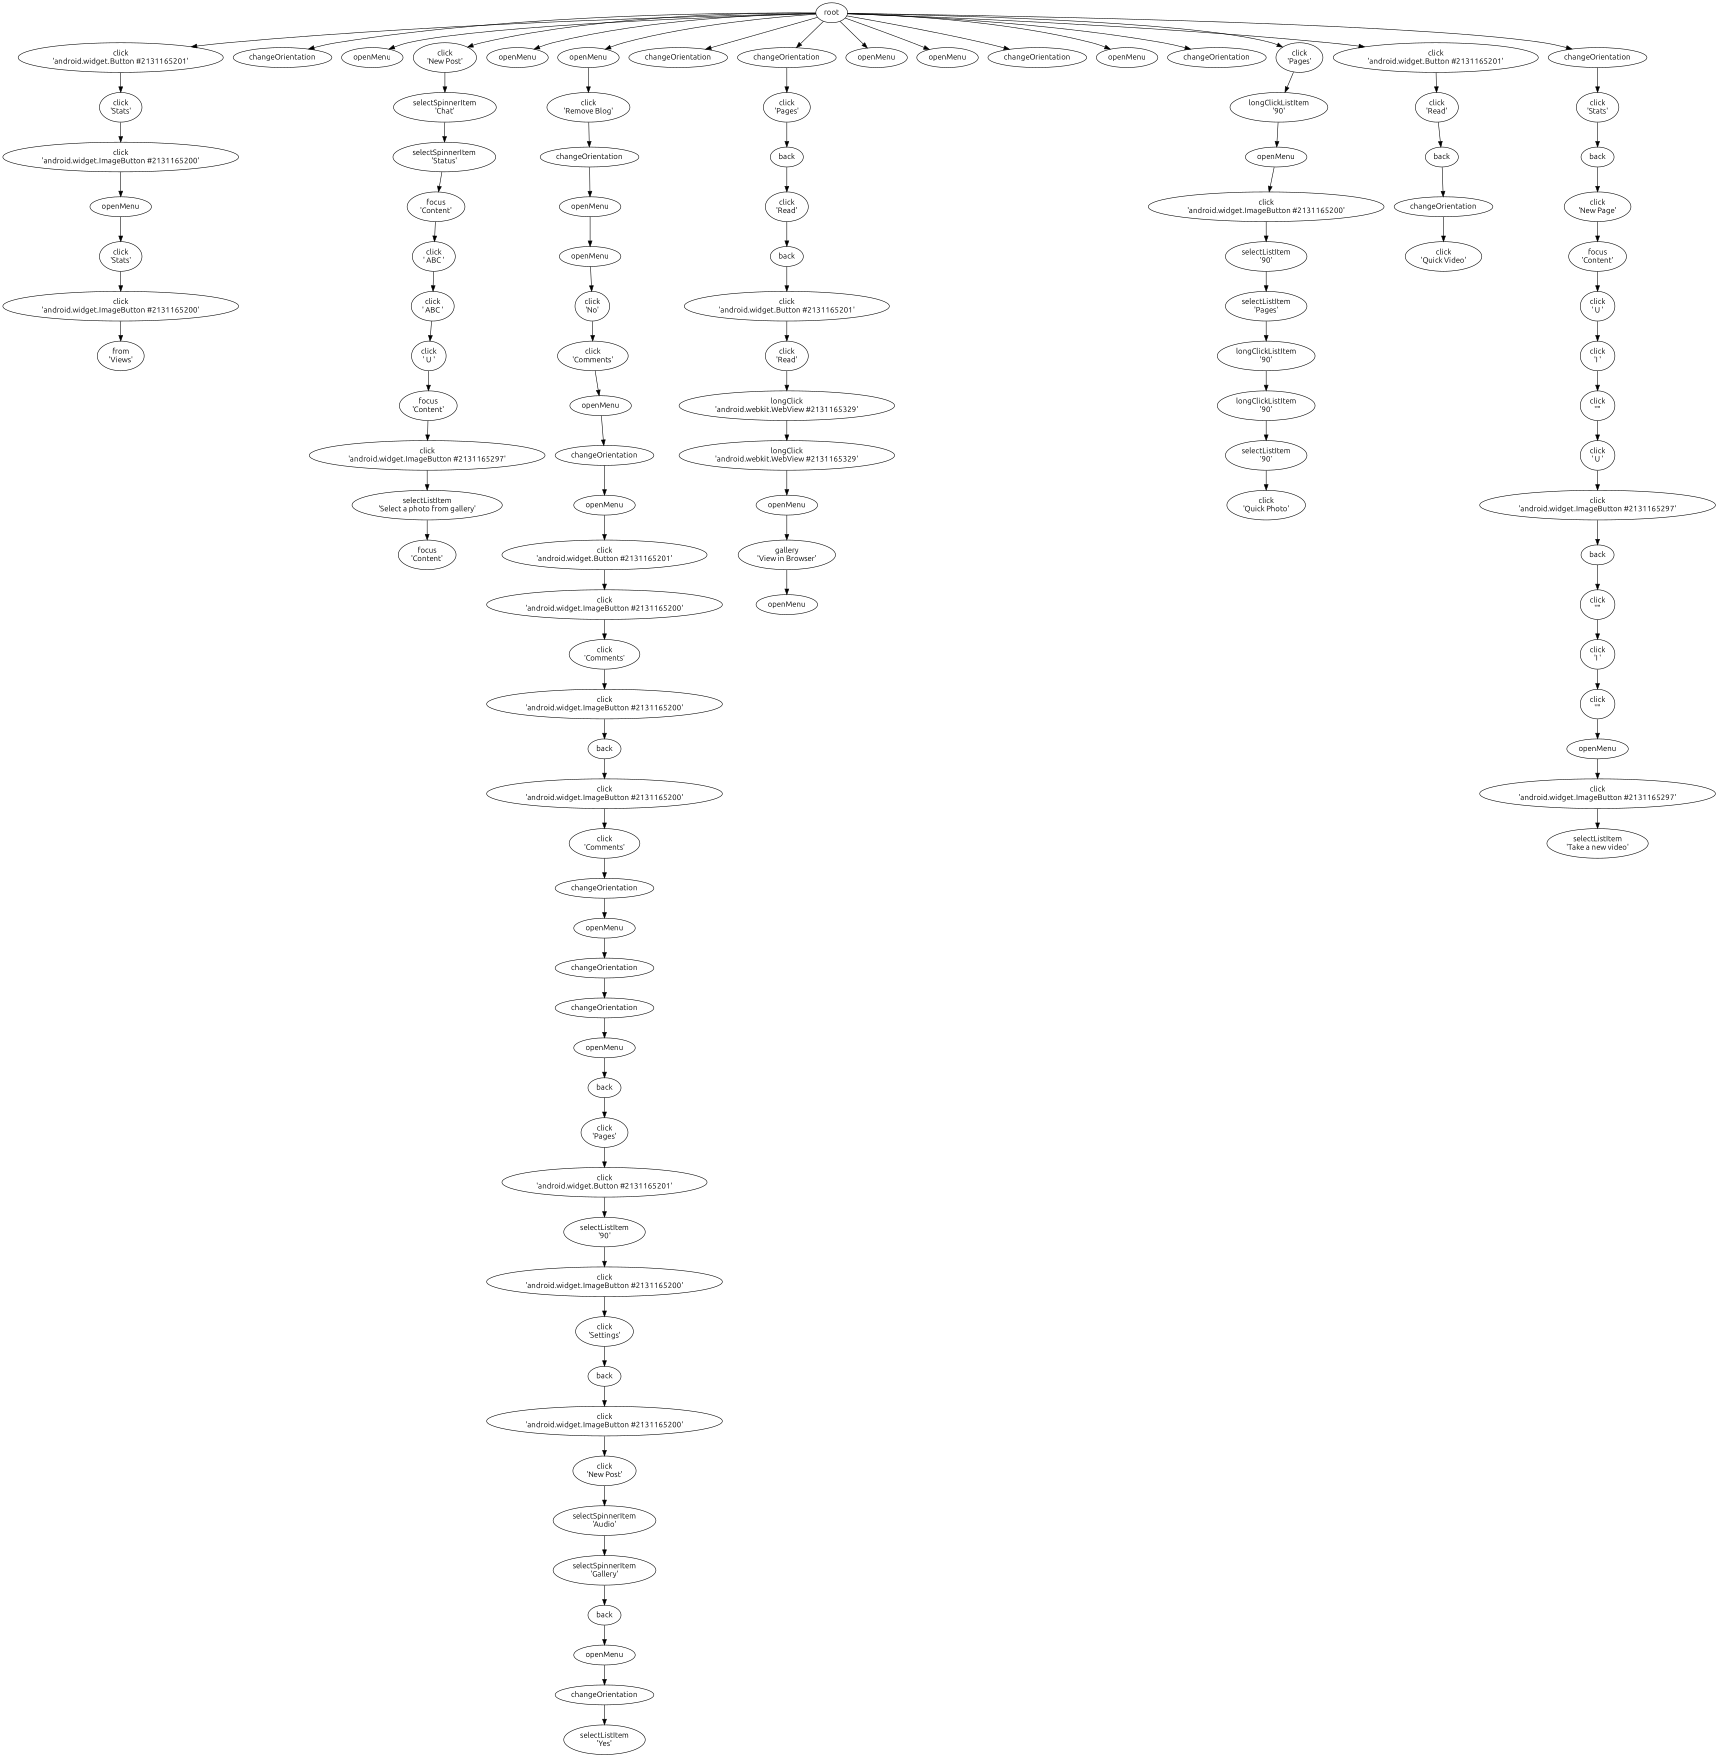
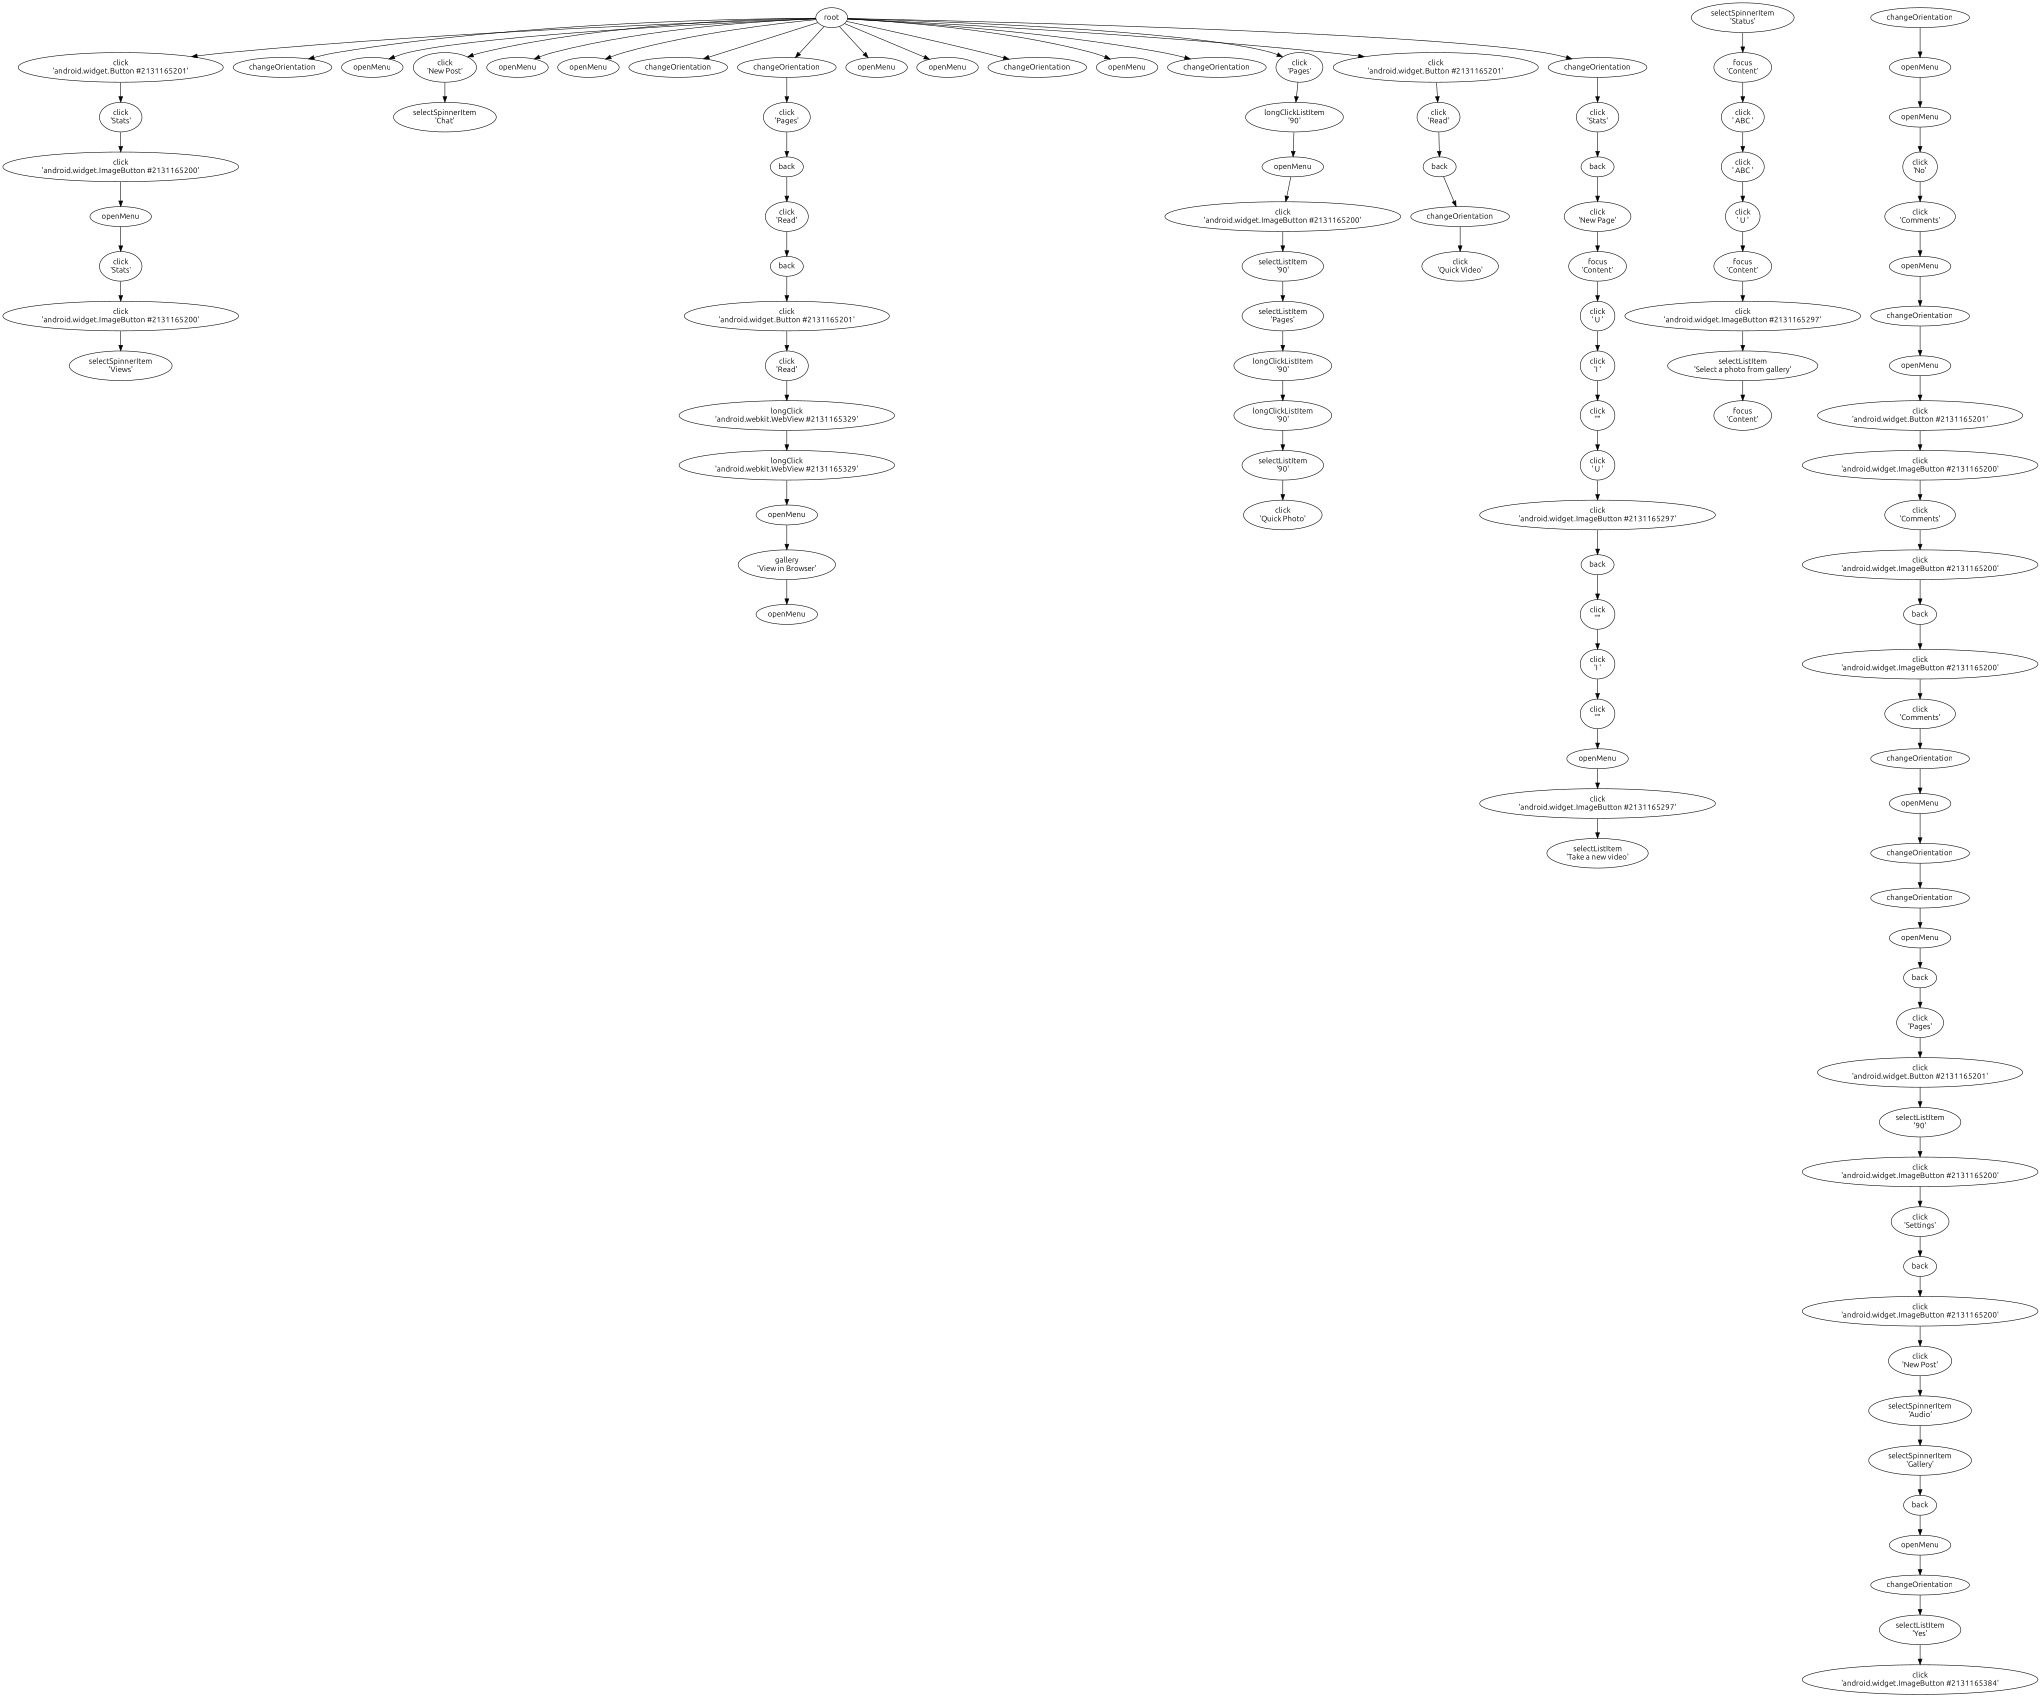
(588, 107) -> none
(445, 129) -> none
(121, 356) -> (121, 366)
none -> (1920, 1680)
